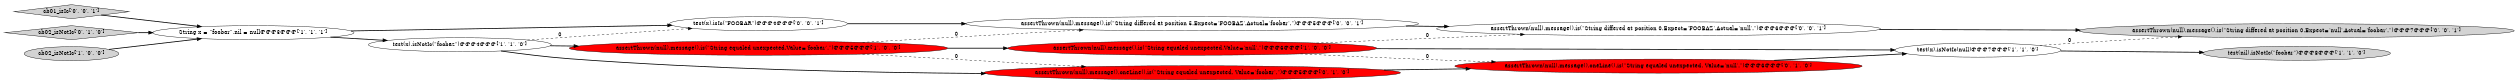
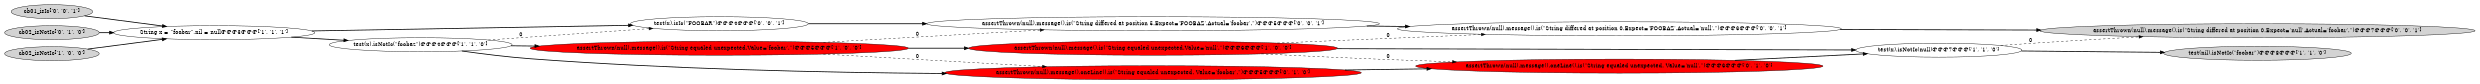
(72, 12) -> (52, 12)
(72, 33) -> (52, 33)
